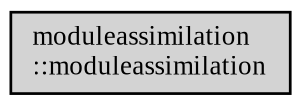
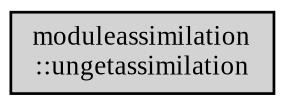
(151, 53) -> (142, 53)
